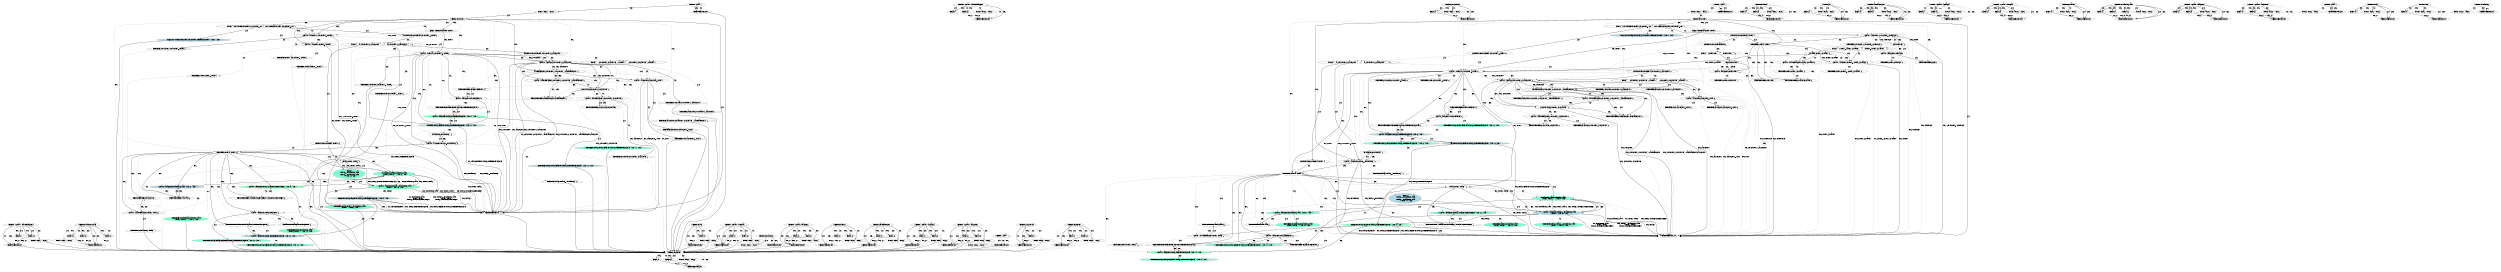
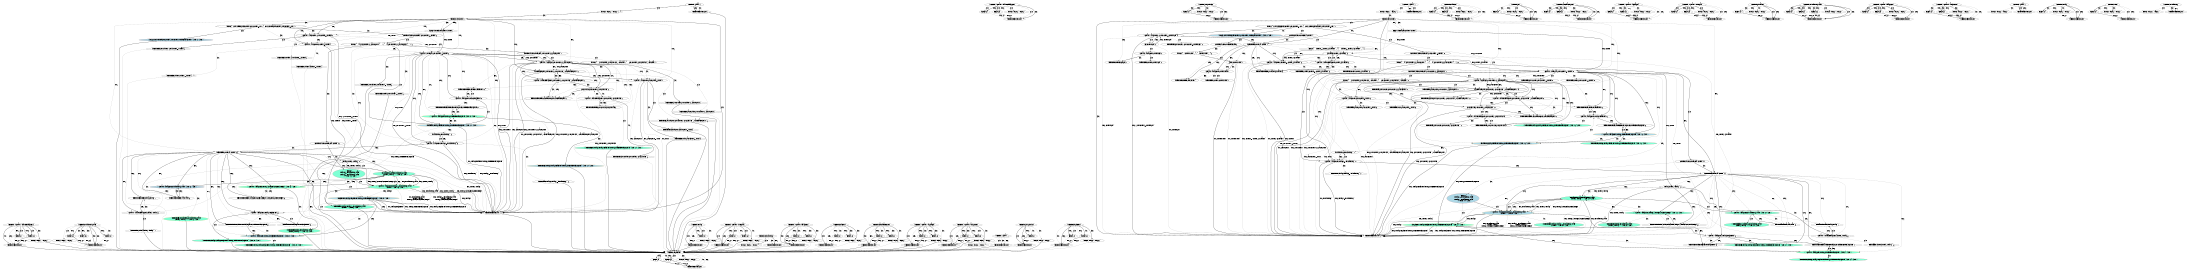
(1898, 50) -> none
(1734, 67) -> (1233, 67)
(1795, 76) -> (1322, 69)
